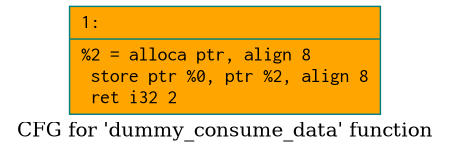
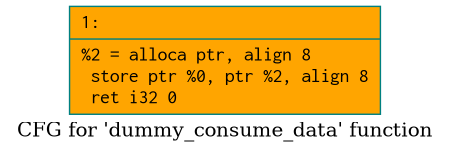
(129, 97) -> (129, 97)
